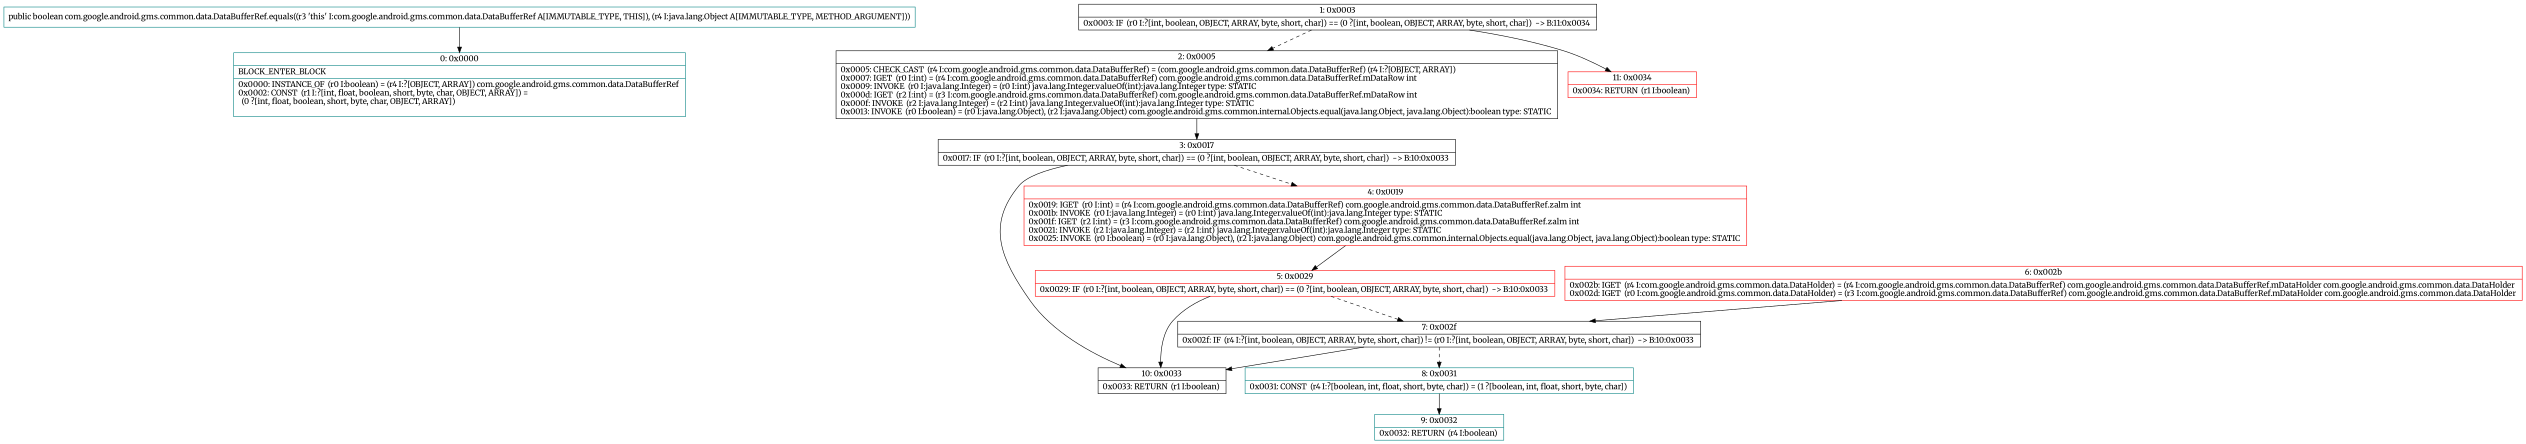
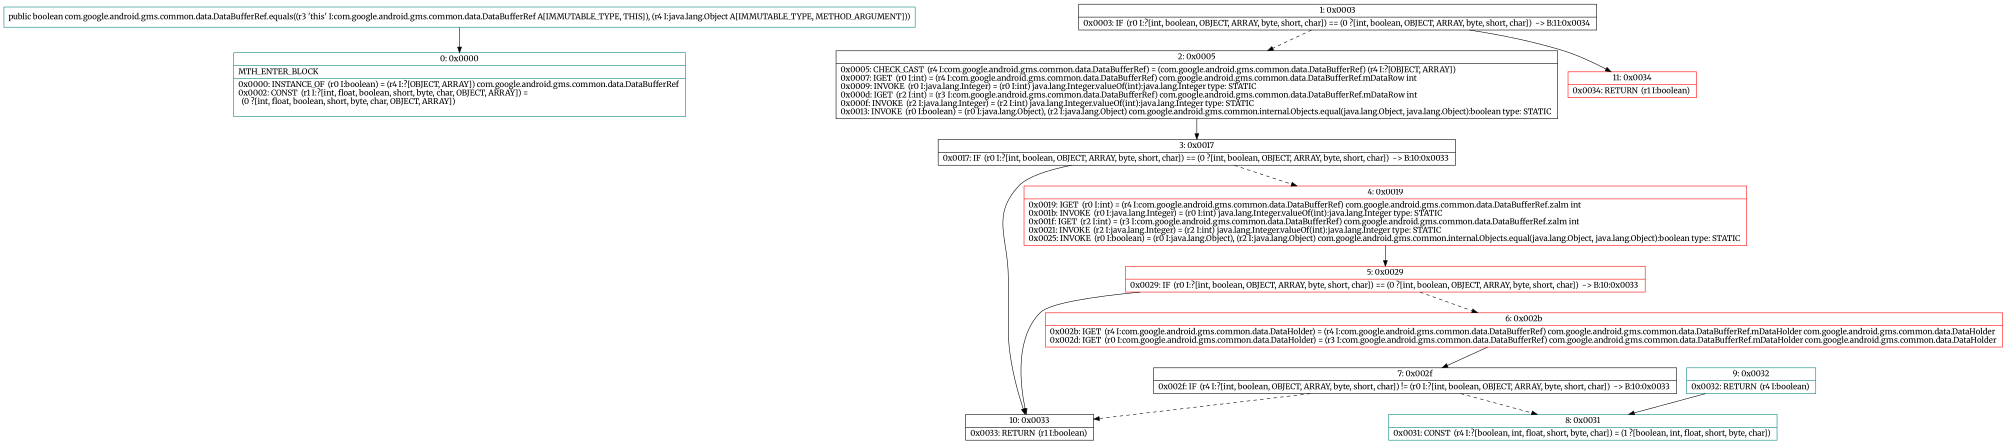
(282, 72) -> (278, 72)
(1364, 308) -> (1446, 301)
(1298, 358) -> (1205, 406)
(1439, 401) -> (1670, 403)
